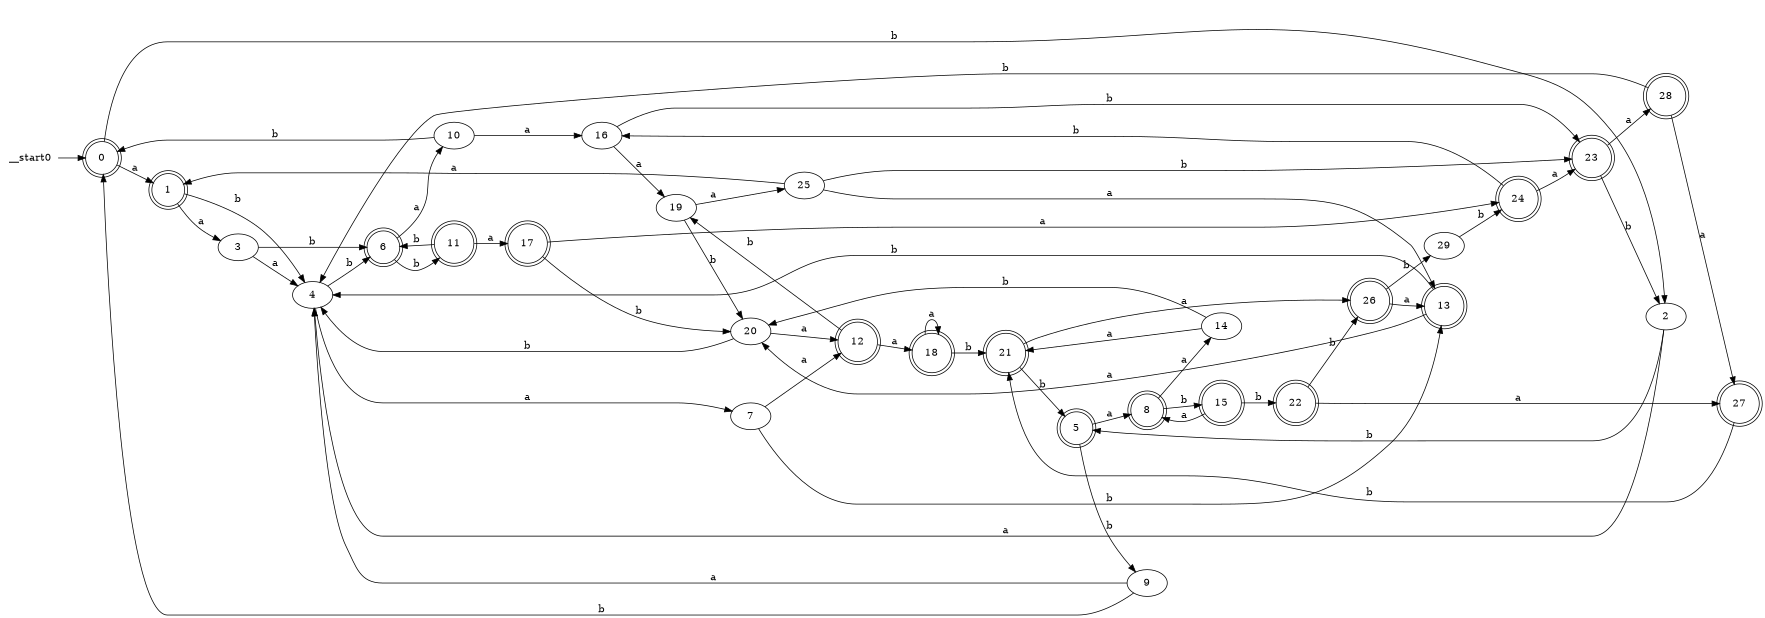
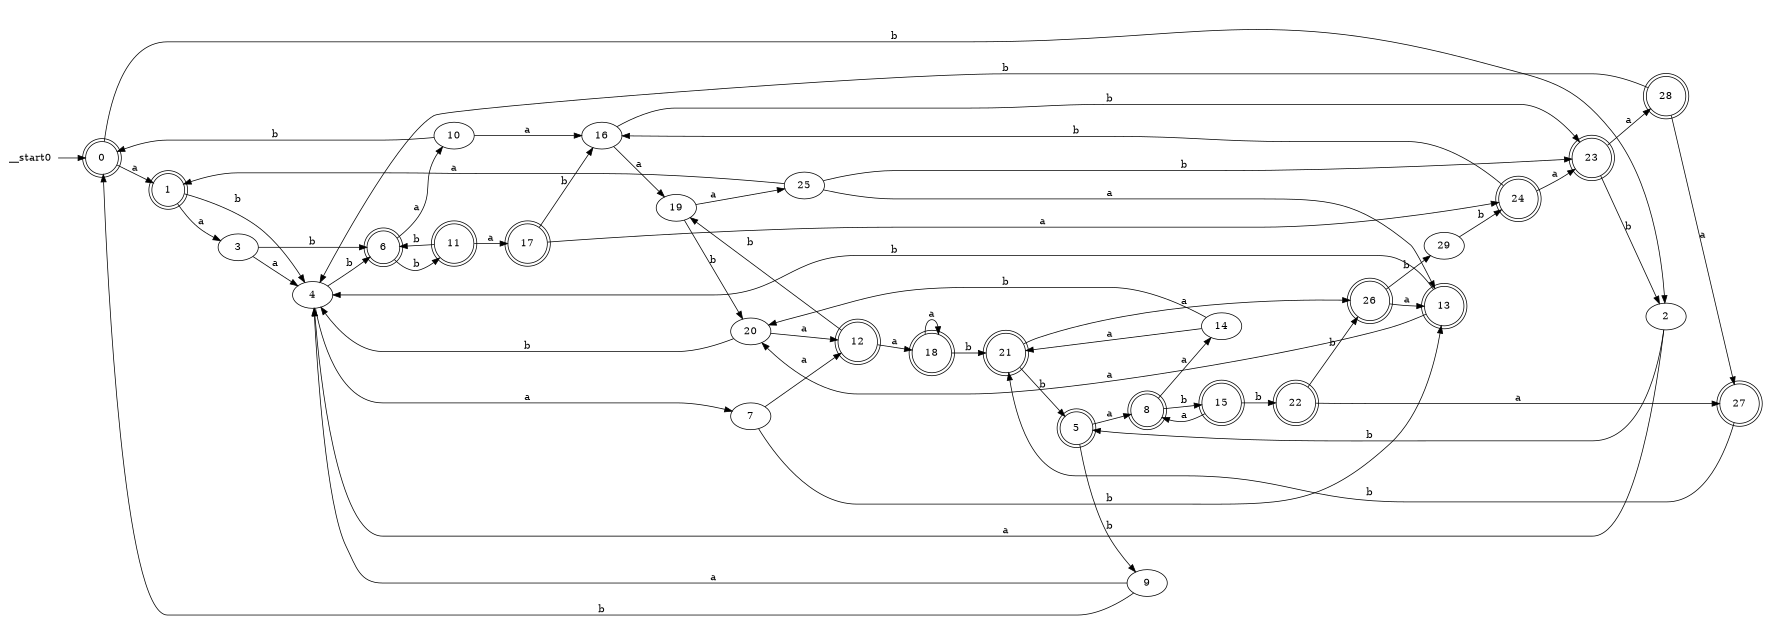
(625, 312) -> (564, 191)
